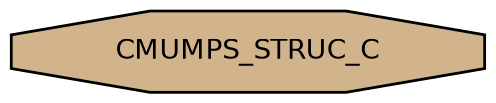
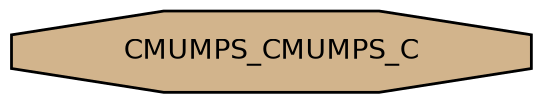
(248, 52) -> (271, 52)
